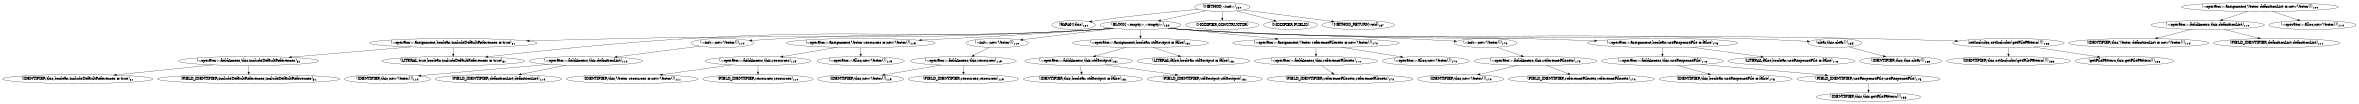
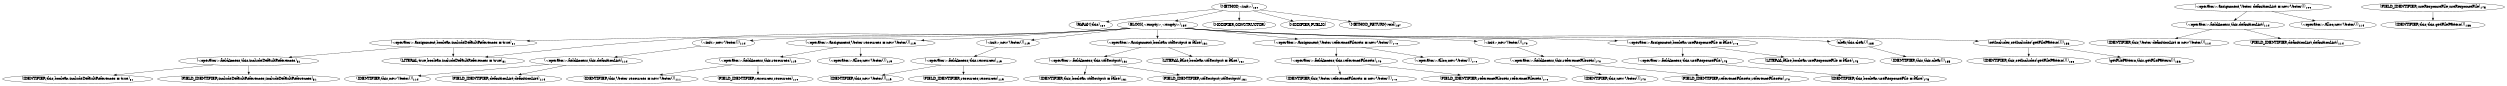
(1763, 70) -> none
none -> (1342, 79)
